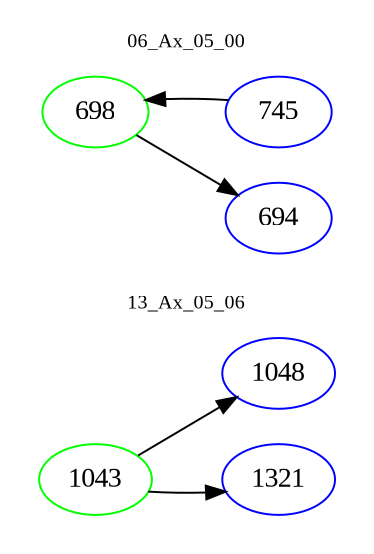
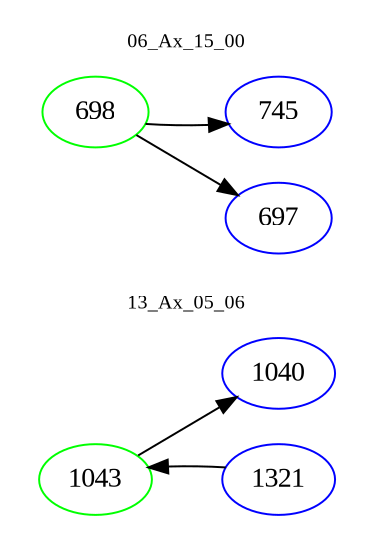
(187, 42) -> (187, 42)
(197, 99) -> (177, 125)
(279, 218) -> (279, 218)
(279, 373) -> (279, 373)
(177, 493) -> (197, 466)
